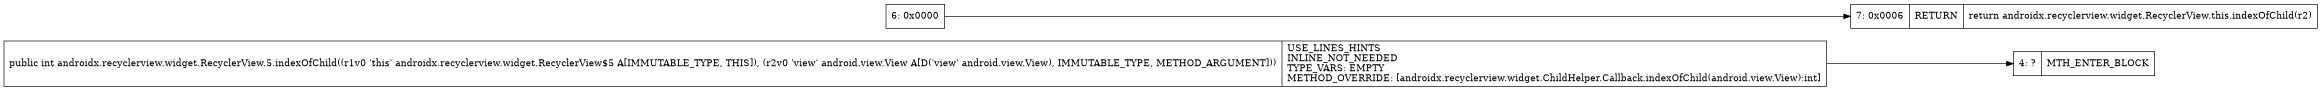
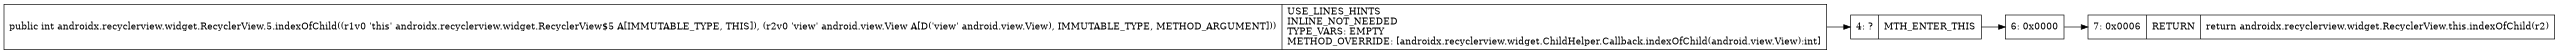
none -> (1990, 27)
(2098, 63) -> (1930, 27)
